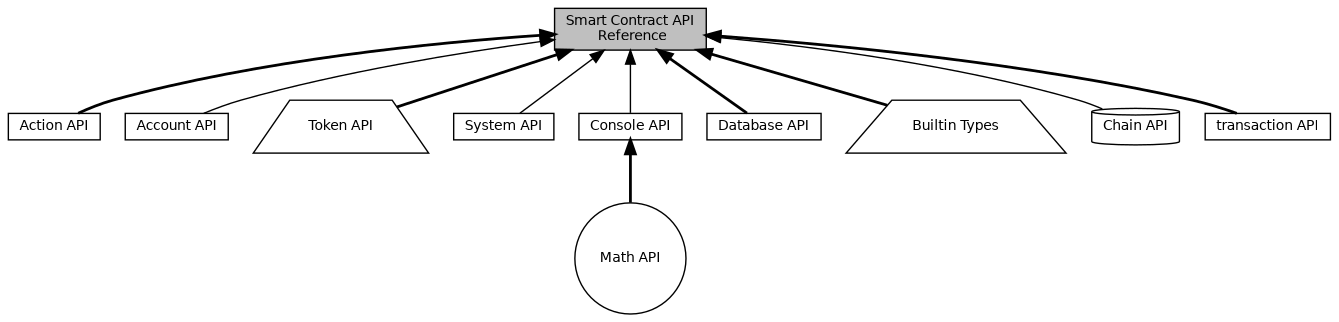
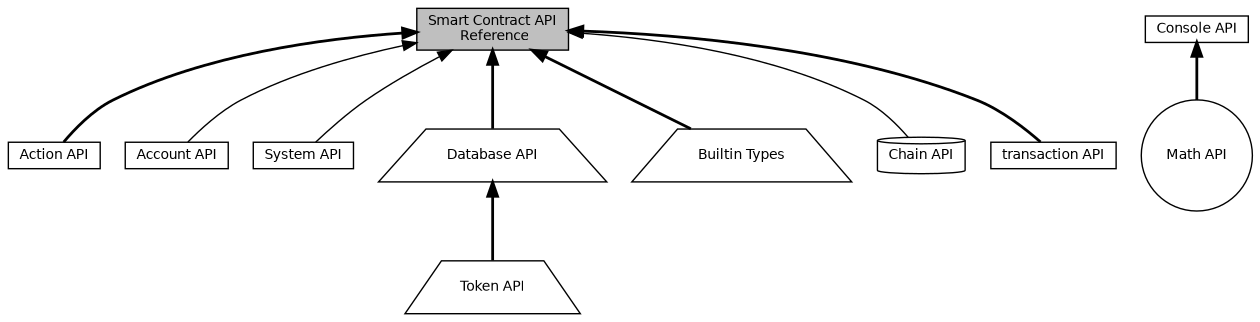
(477, 81) -> (493, 229)
(630, 89) -> none
(764, 127) -> (493, 155)
